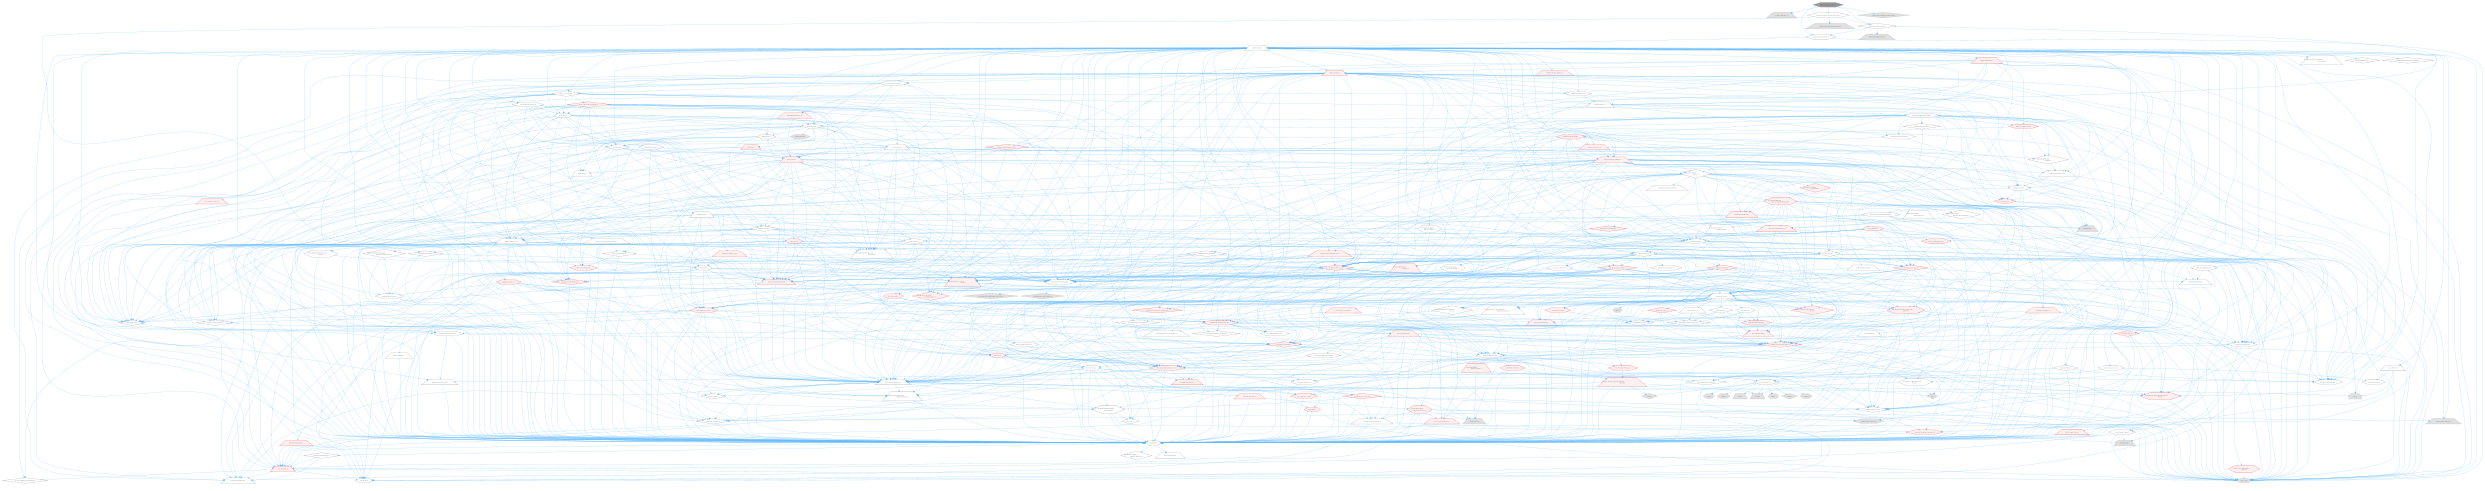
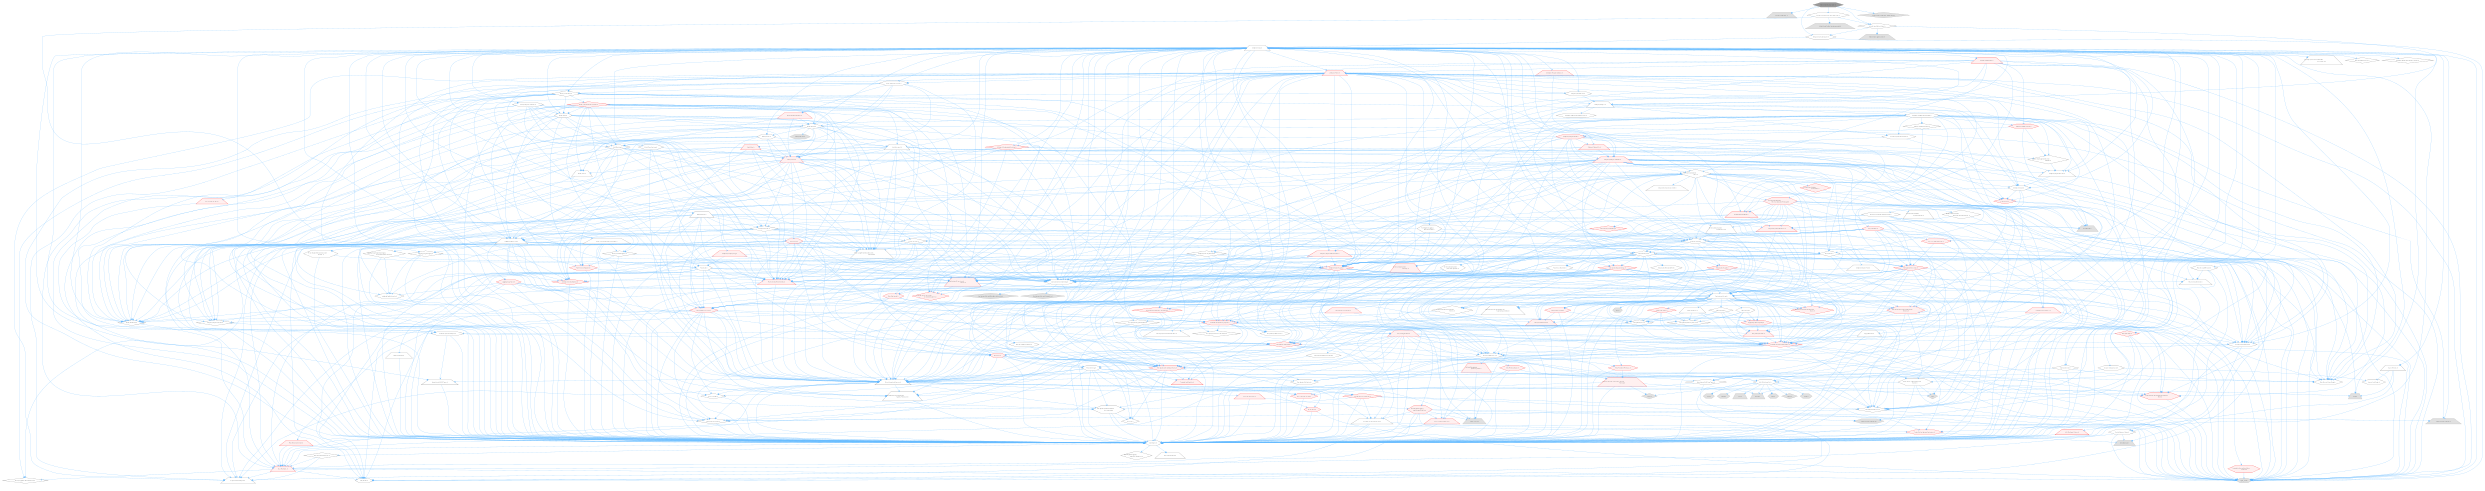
none -> (1576, 115)
